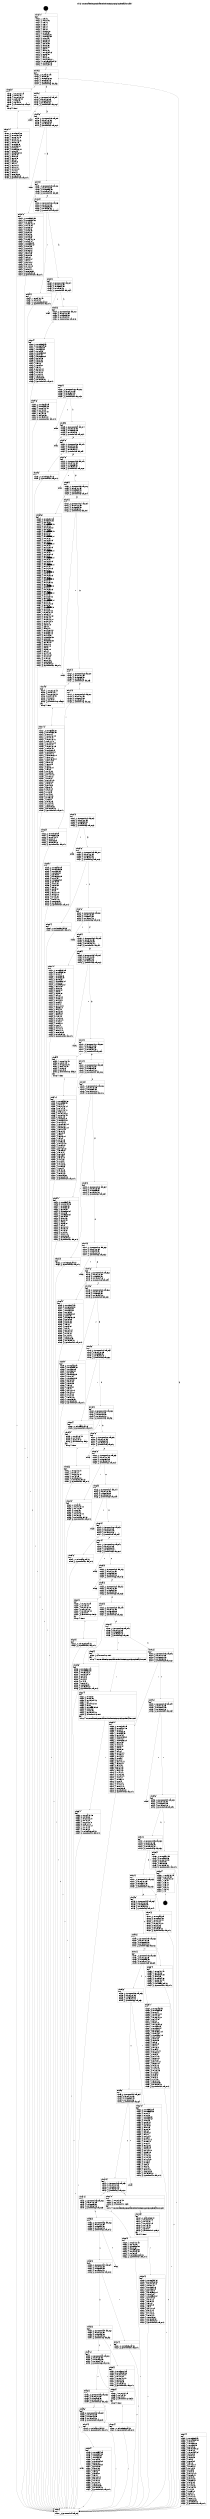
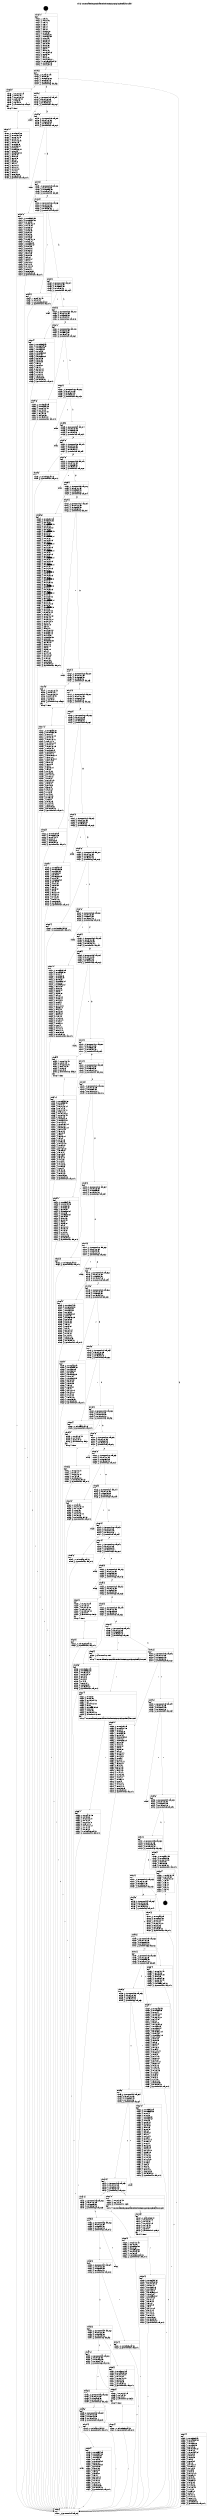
none -> (64, 331)
none -> (80, 717)
